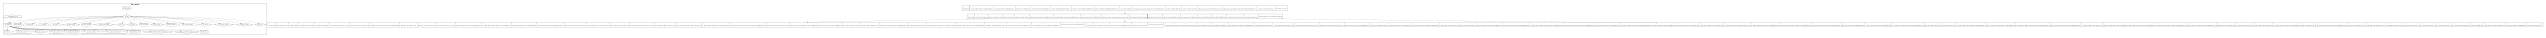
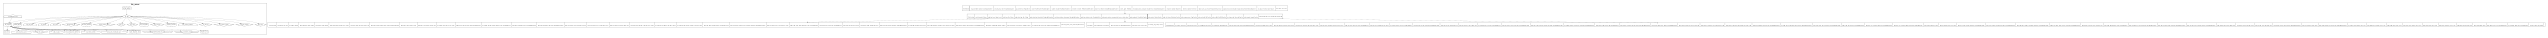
(2446, 25) -> (2447, 25)
